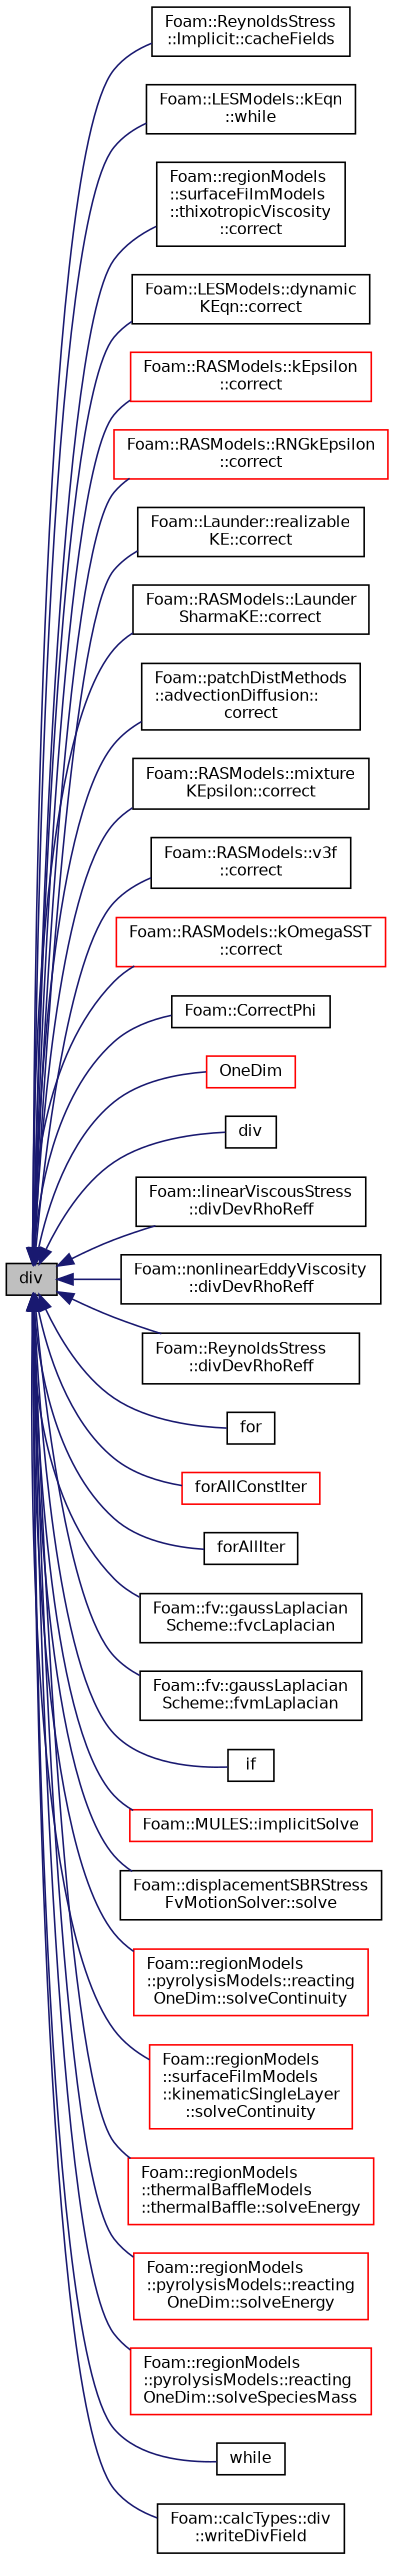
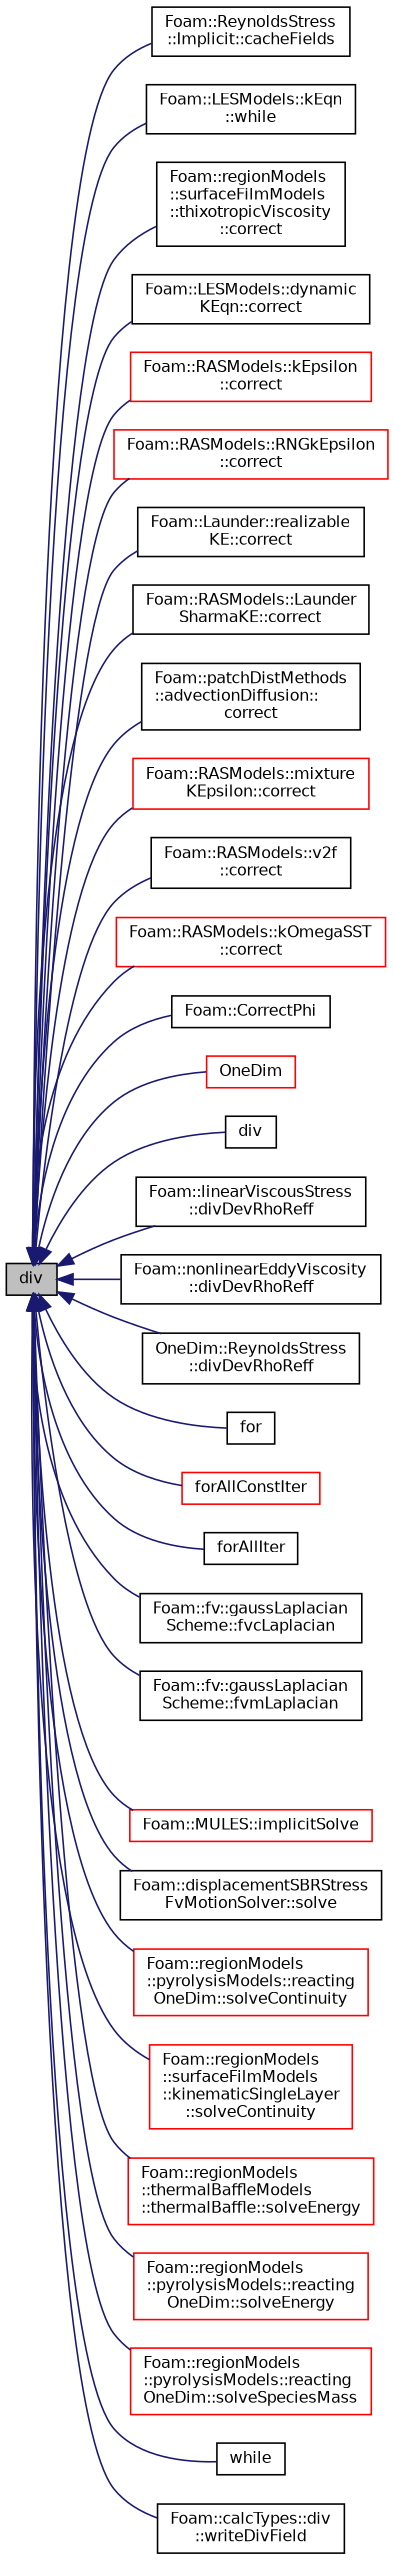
(251, 784) -> (251, 784)
(251, 863) -> (251, 863)
(251, 1358) -> (251, 1358)
(251, 1765) -> none
